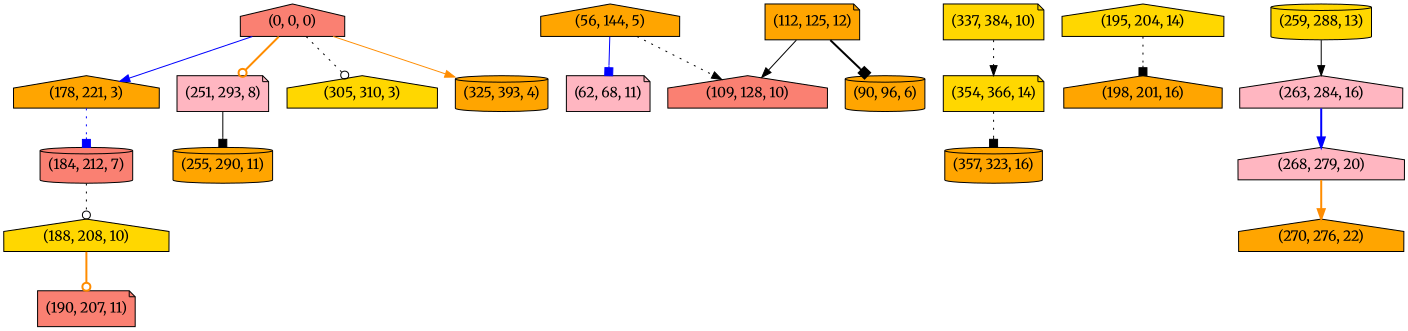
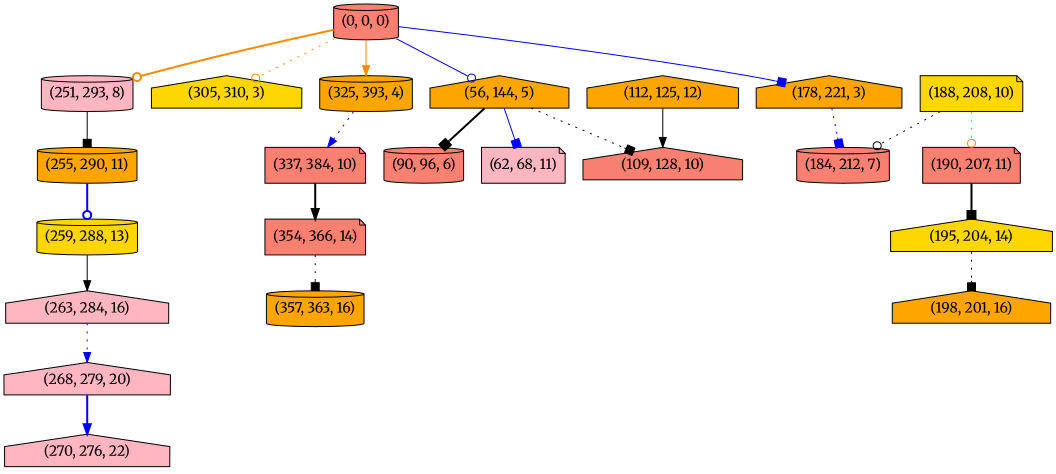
(293, 22) -> (366, 22)
(812, 22) -> (663, 94)
(994, 22) -> (315, 165)
(994, 53) -> (315, 196)
(324, 54) -> (297, 57)
(845, 54) -> (467, 124)
(675, 56) -> (578, 128)
(191, 57) -> (587, 51)
none -> (432, 57)
(223, 94) -> (87, 94)
(885, 94) -> (424, 165)
(994, 94) -> (315, 237)
(1321, 123) -> (87, 338)
none -> (344, 125)
(994, 165) -> (315, 309)
(1321, 194) -> (87, 410)
none -> (971, 196)
(86, 197) -> (910, 128)
none -> (87, 197)
(86, 237) -> (971, 94)
(1321, 237) -> (87, 452)
(86, 267) -> (971, 126)
